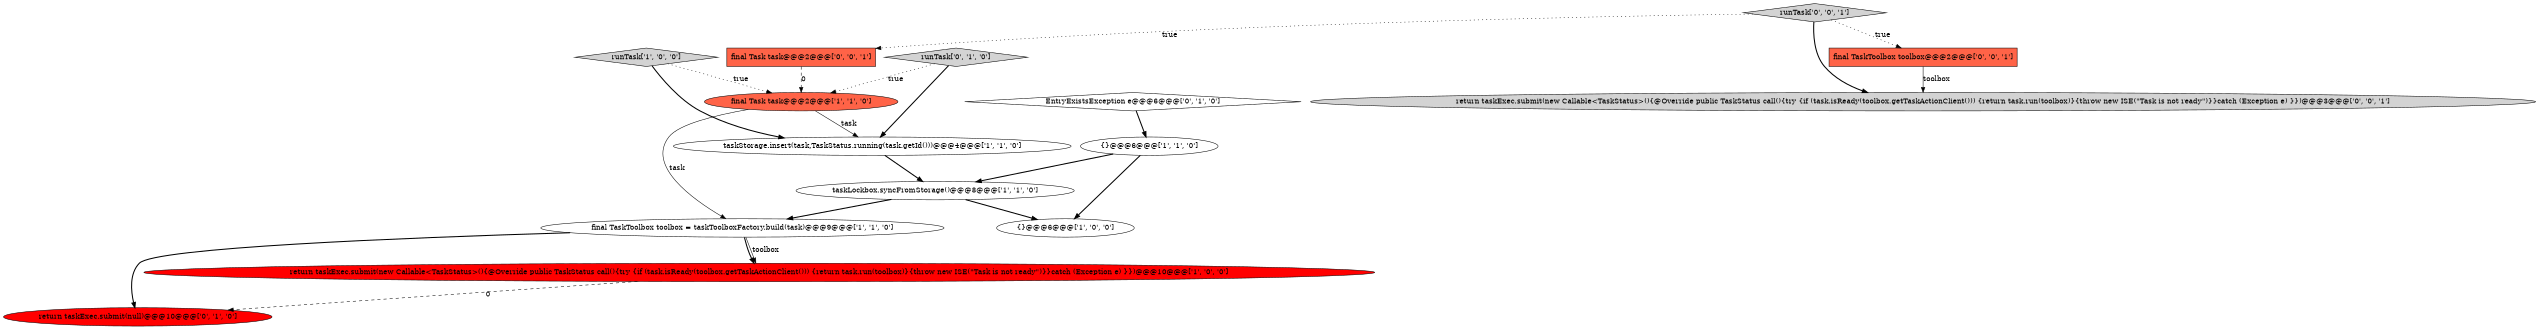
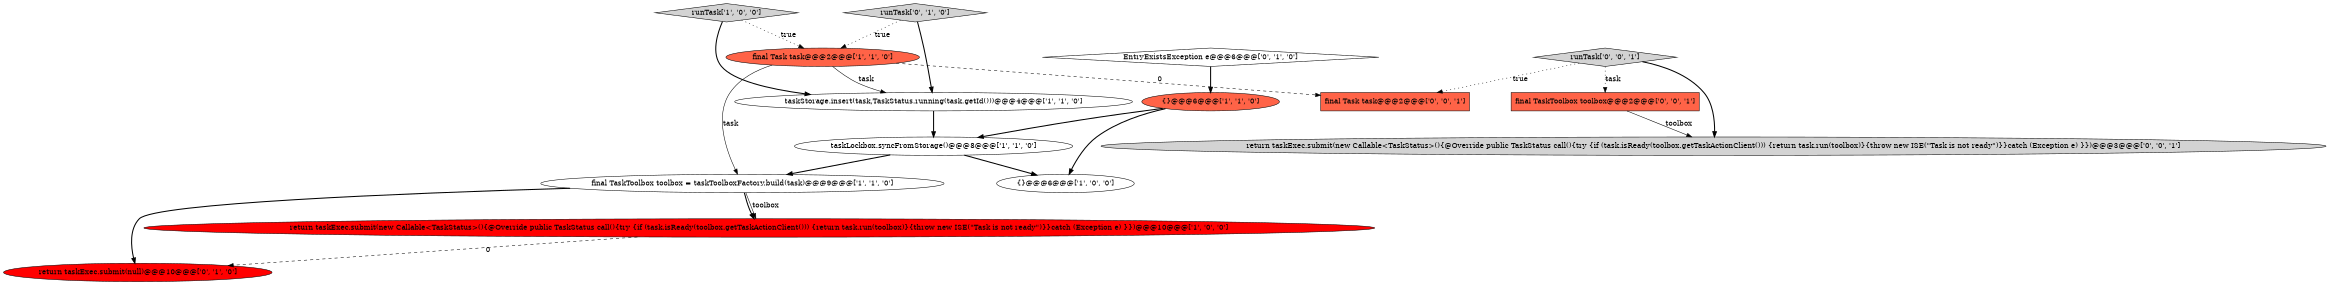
(1883, 35) -> (1613, 79)
(801, 77) -> (1106, 79)
(1149, 146) -> (1211, 102)
